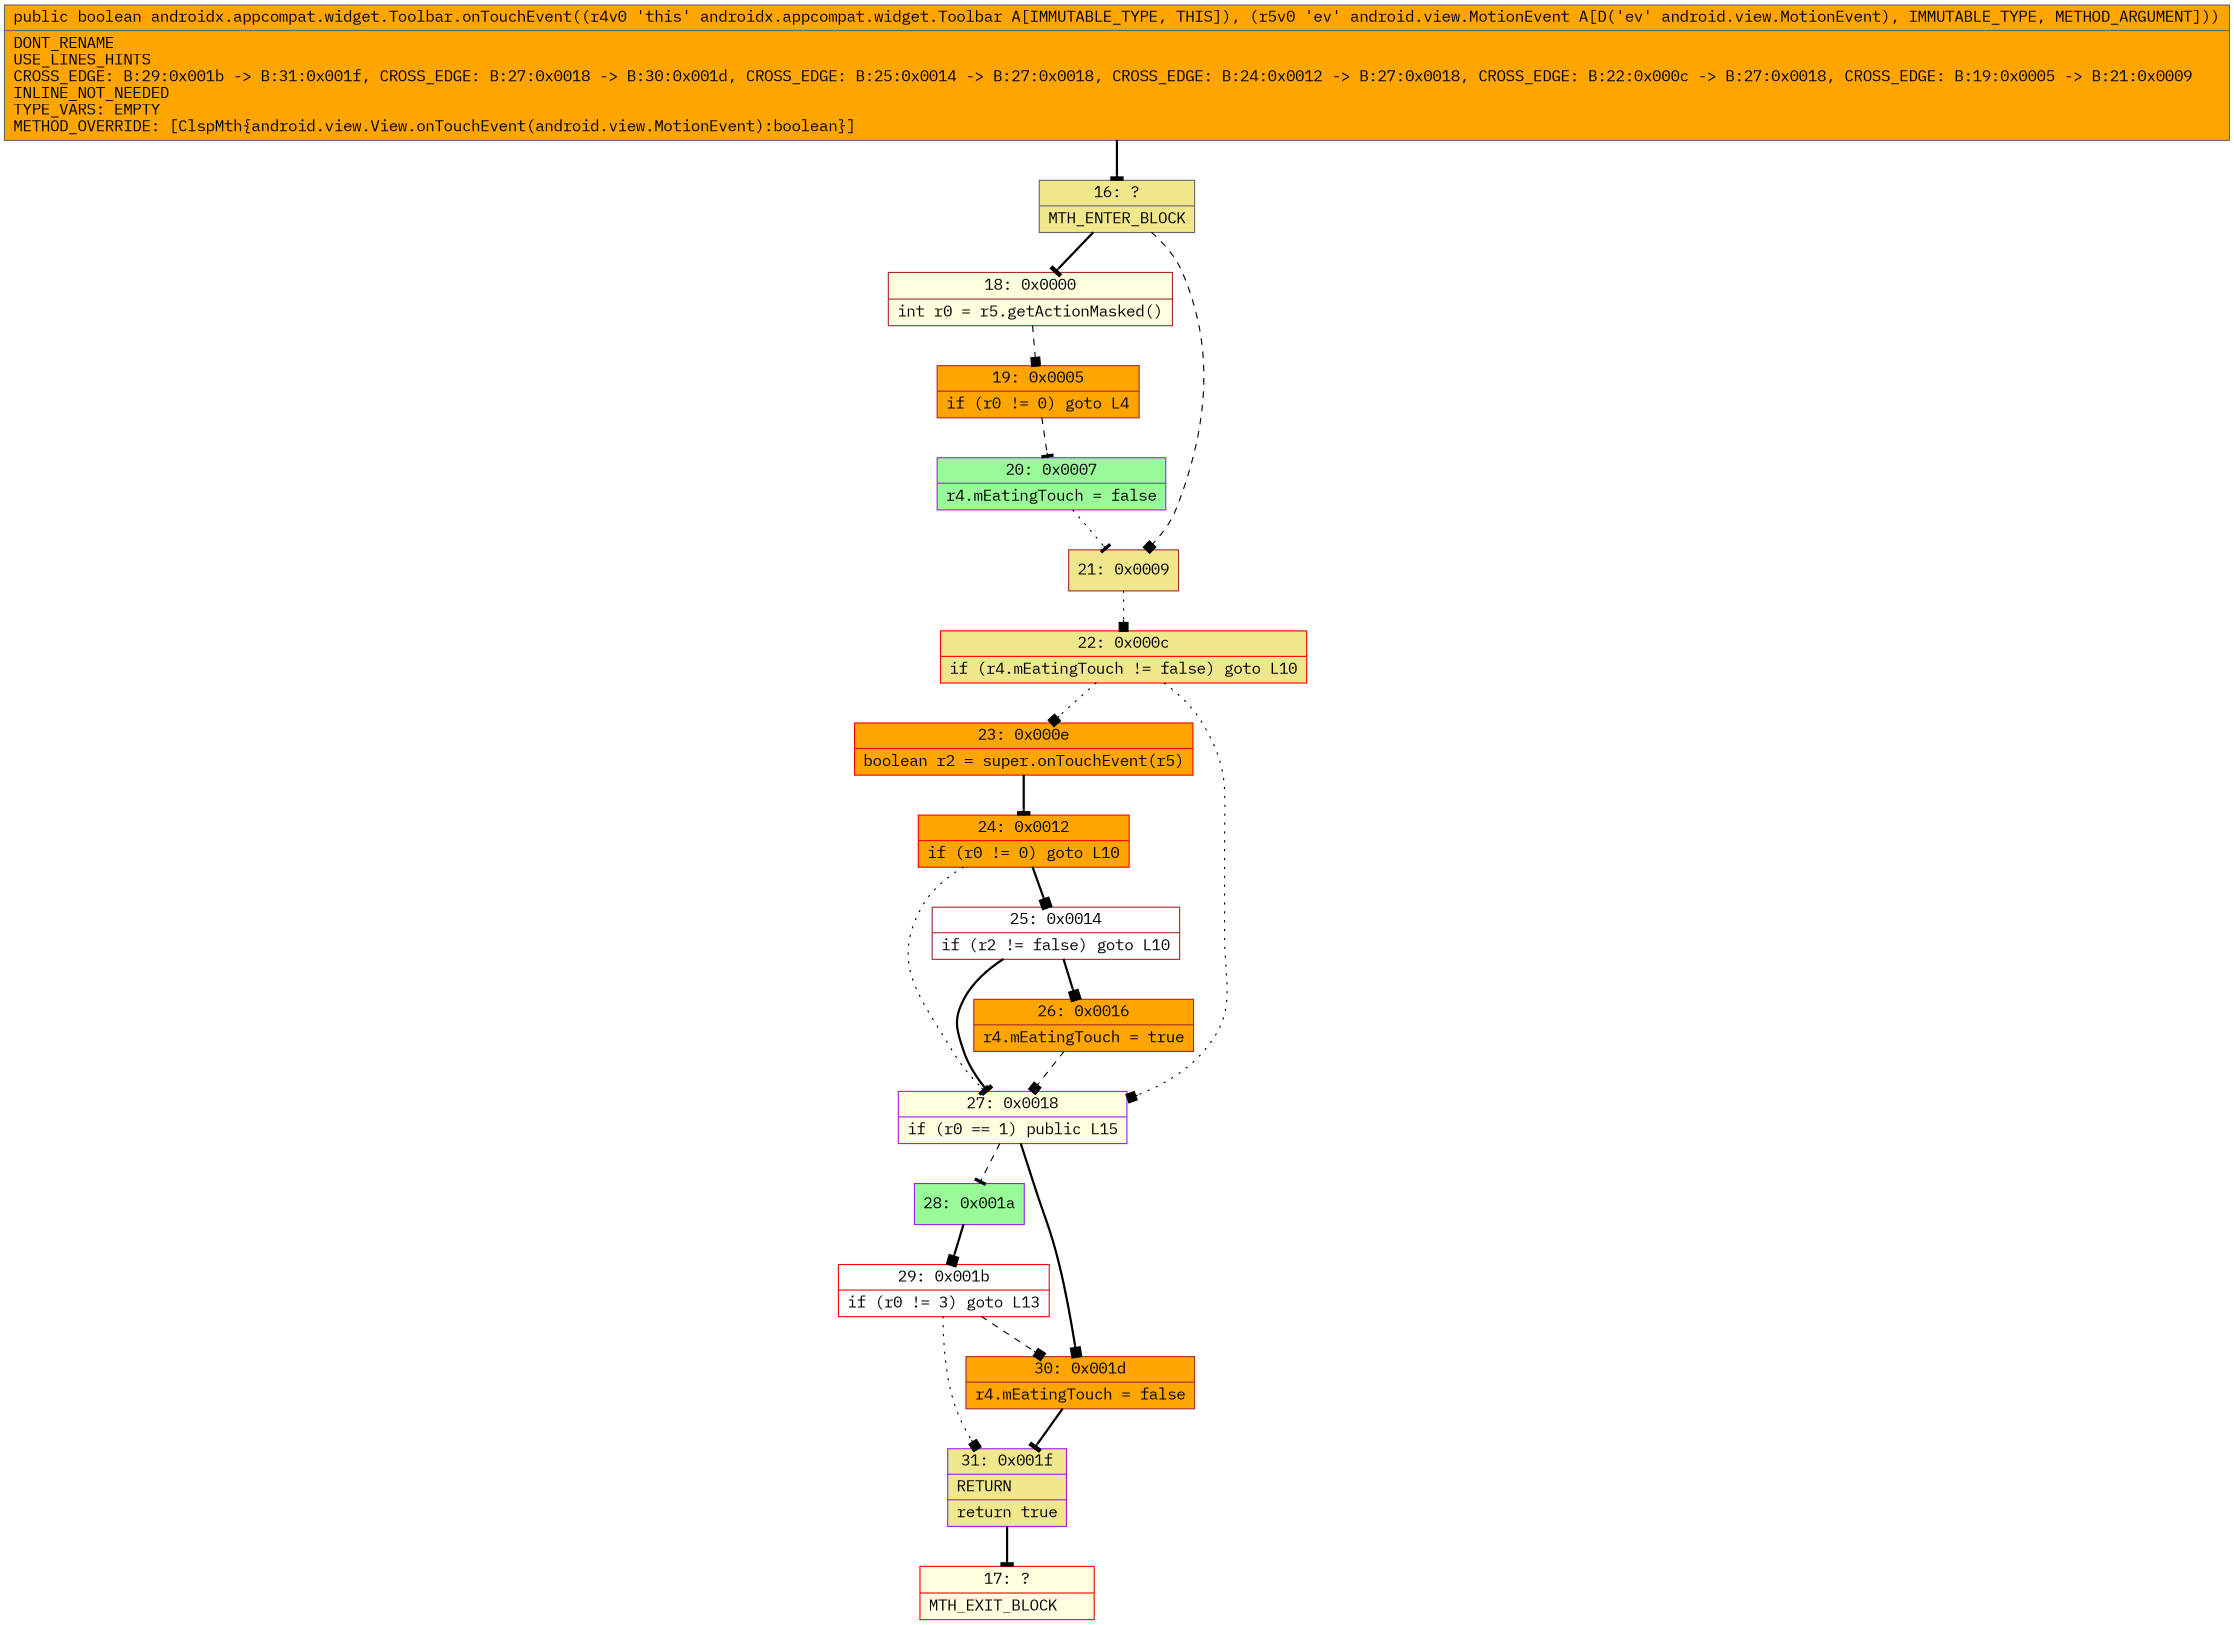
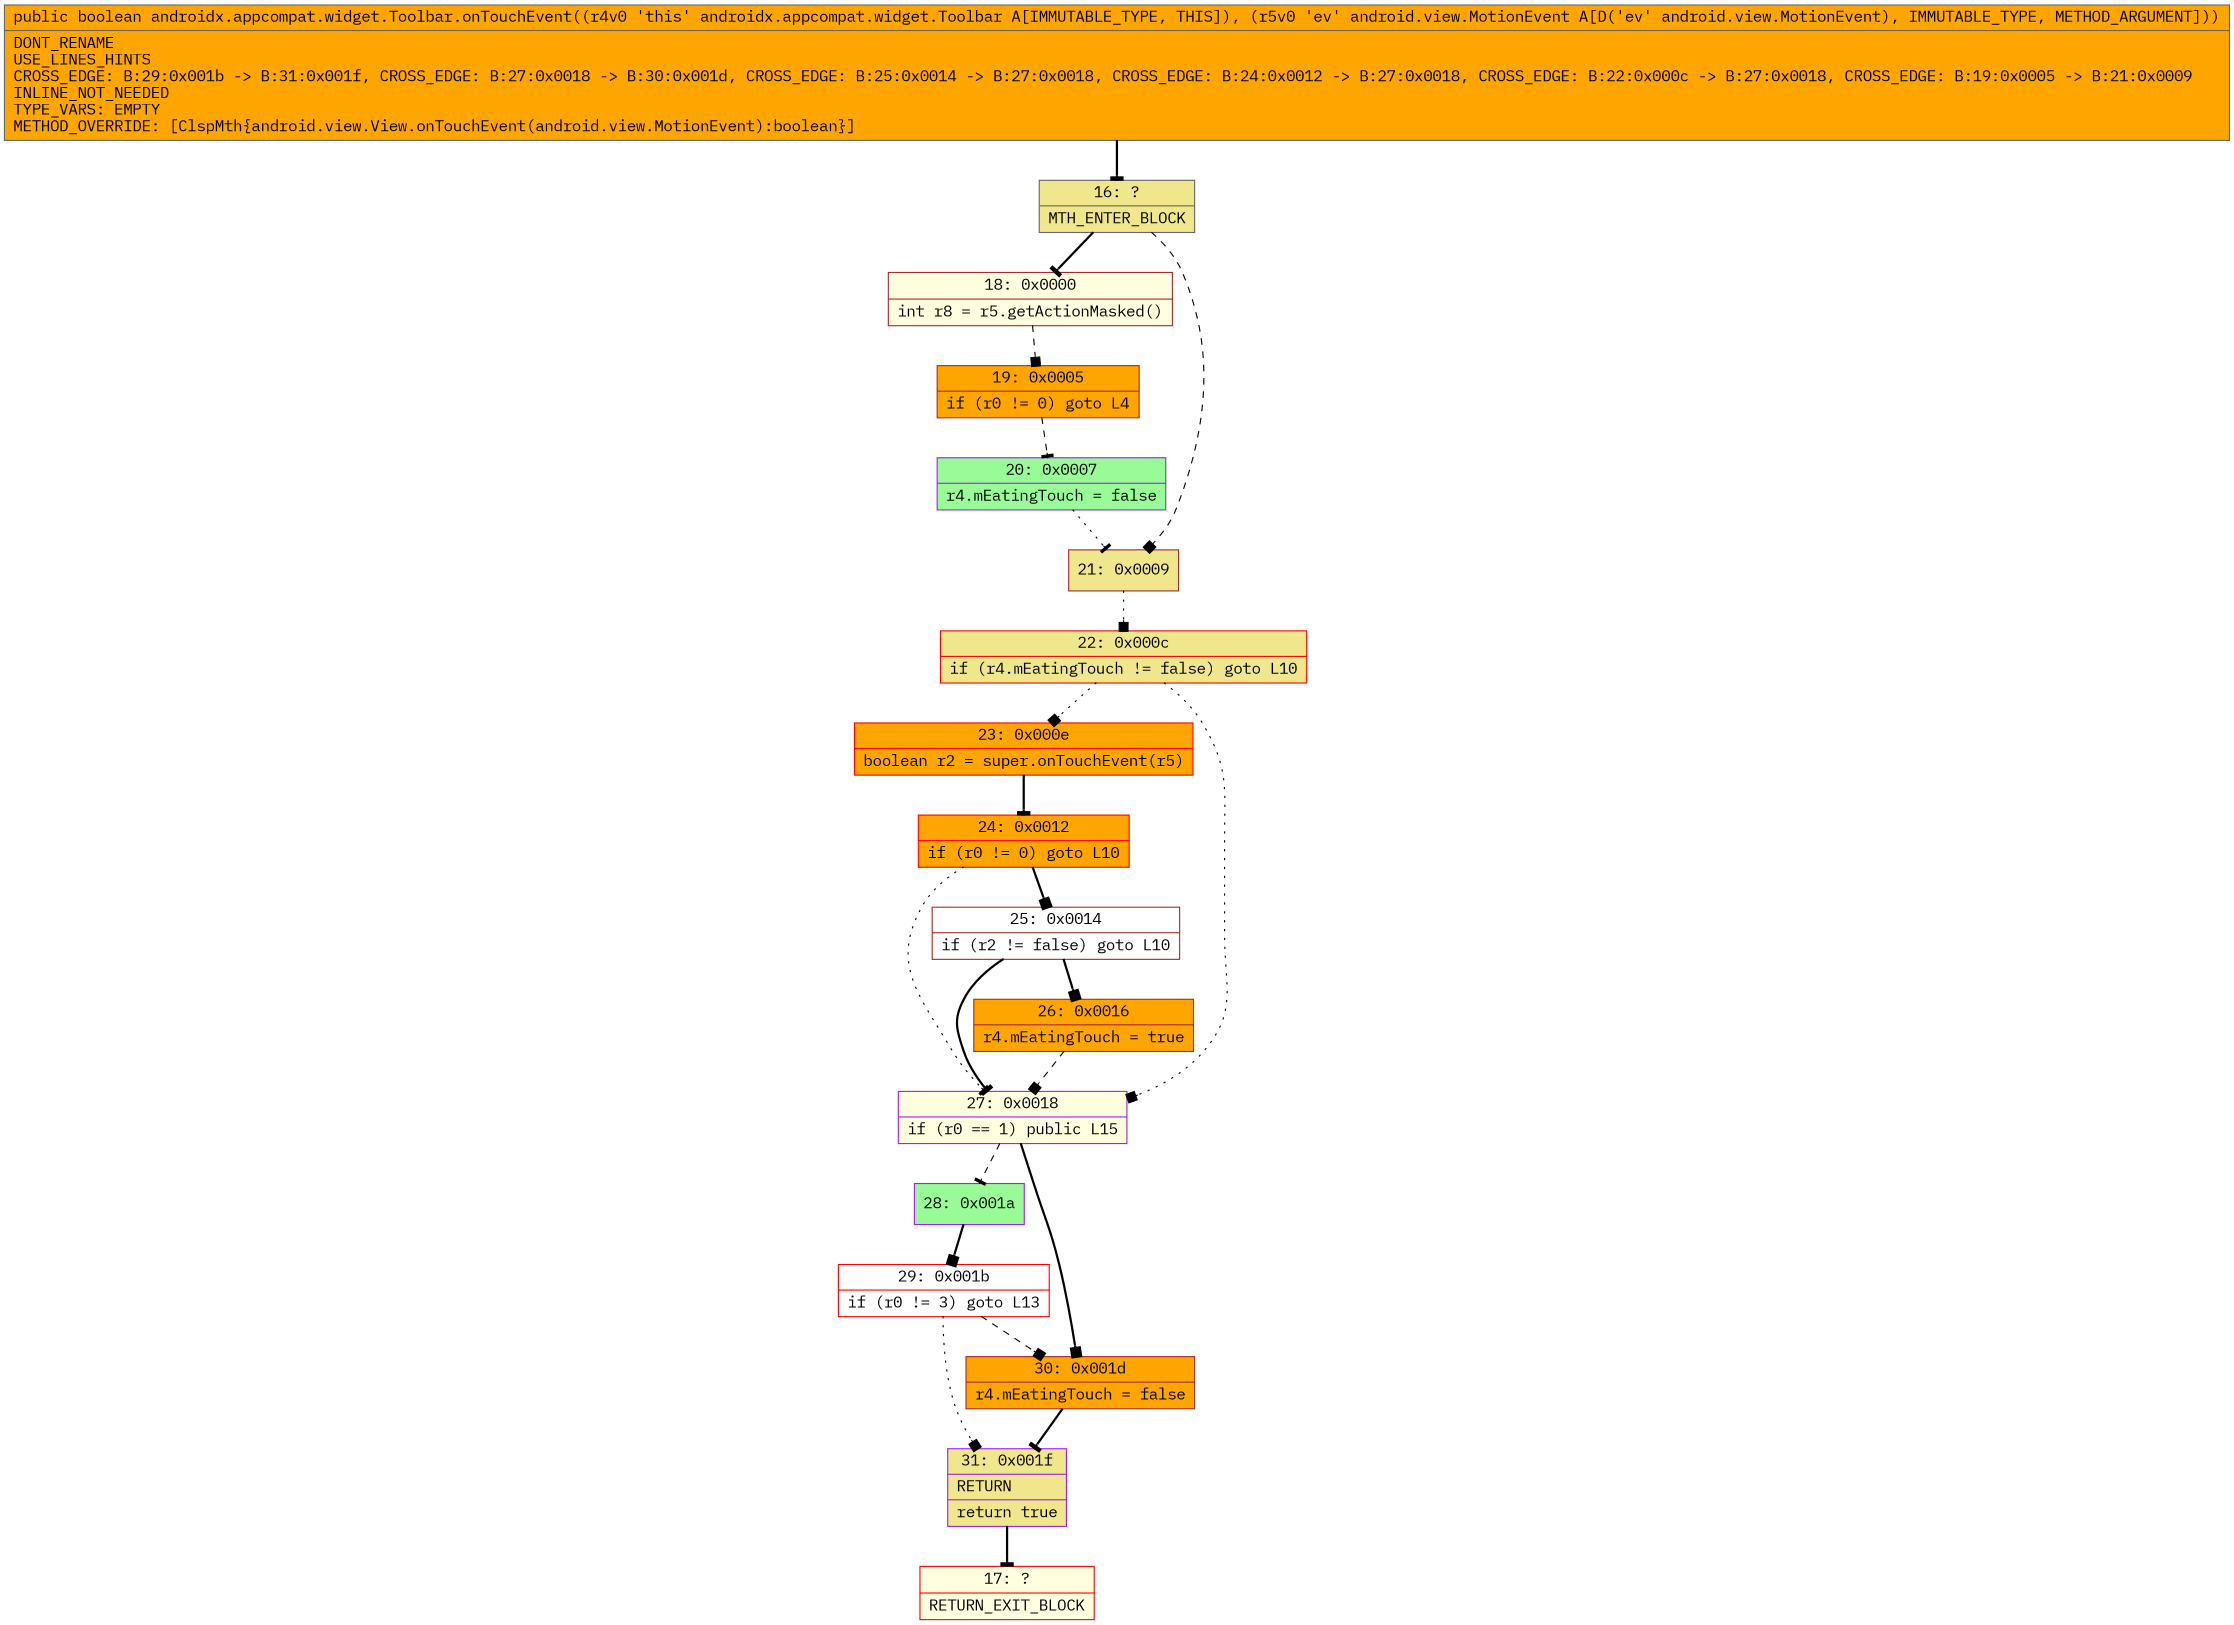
(1030, 312) -> (1030, 312)
(993, 1606) -> (1007, 1606)
